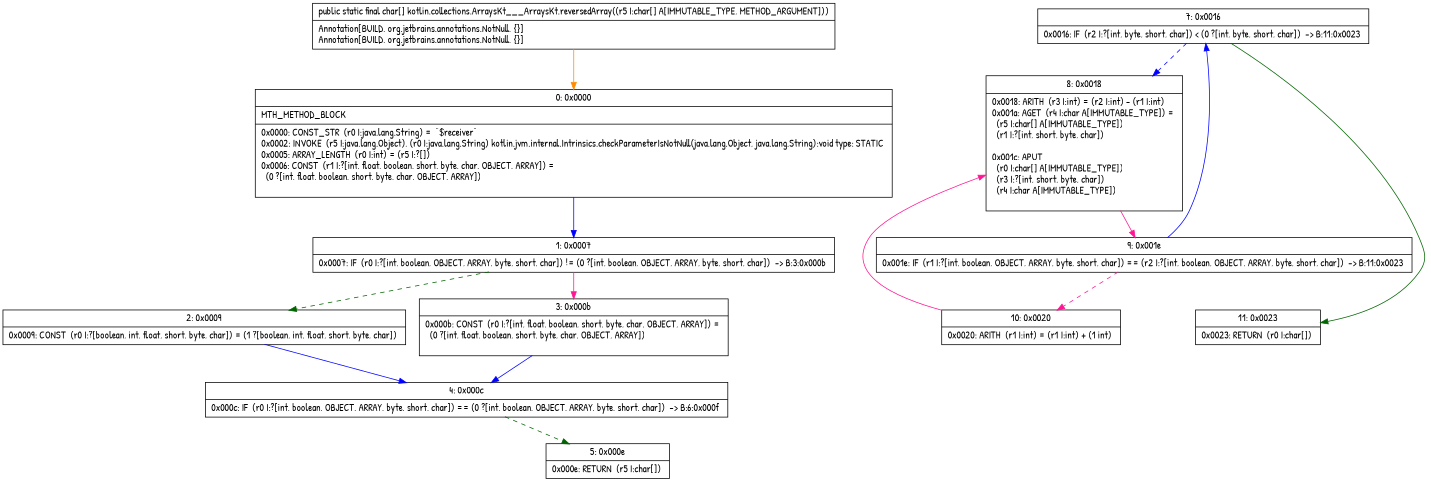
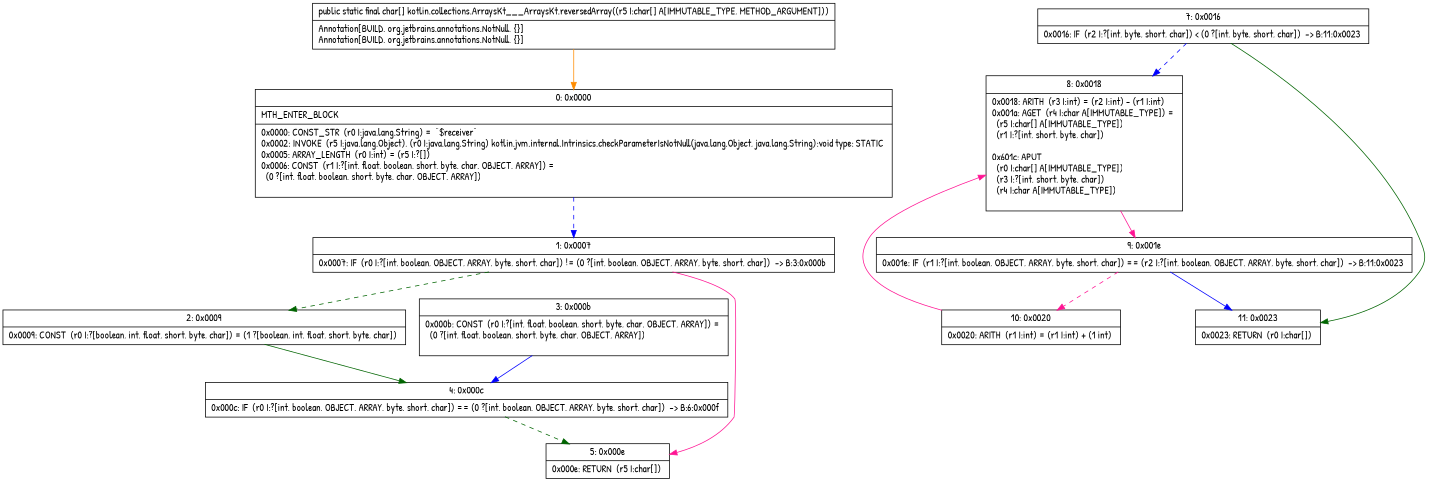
(304, 115) -> (300, 115)
(1206, 149) -> (1198, 289)
(1020, 157) -> (1019, 157)
(574, 214) -> (574, 214)
(574, 282) -> (736, 358)
(332, 363) -> (332, 363)
